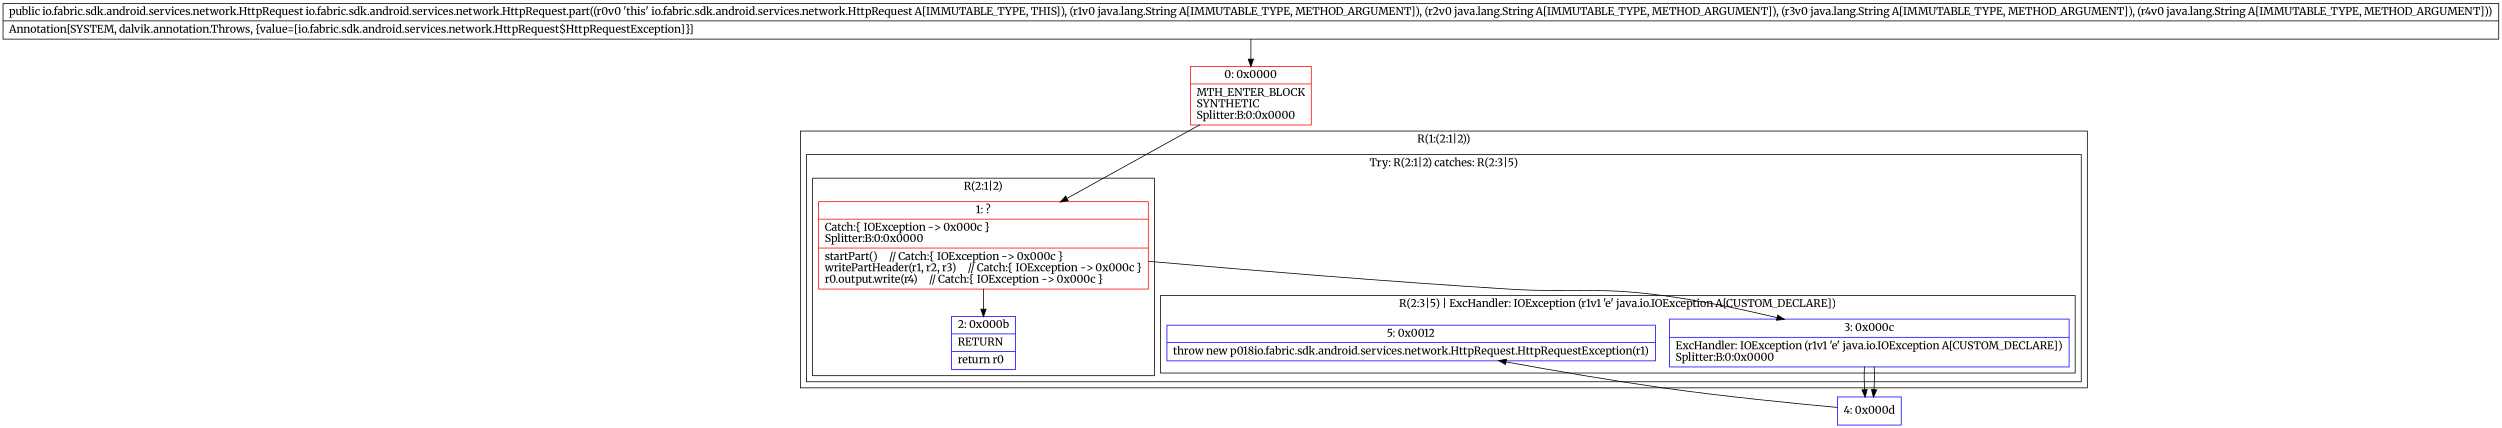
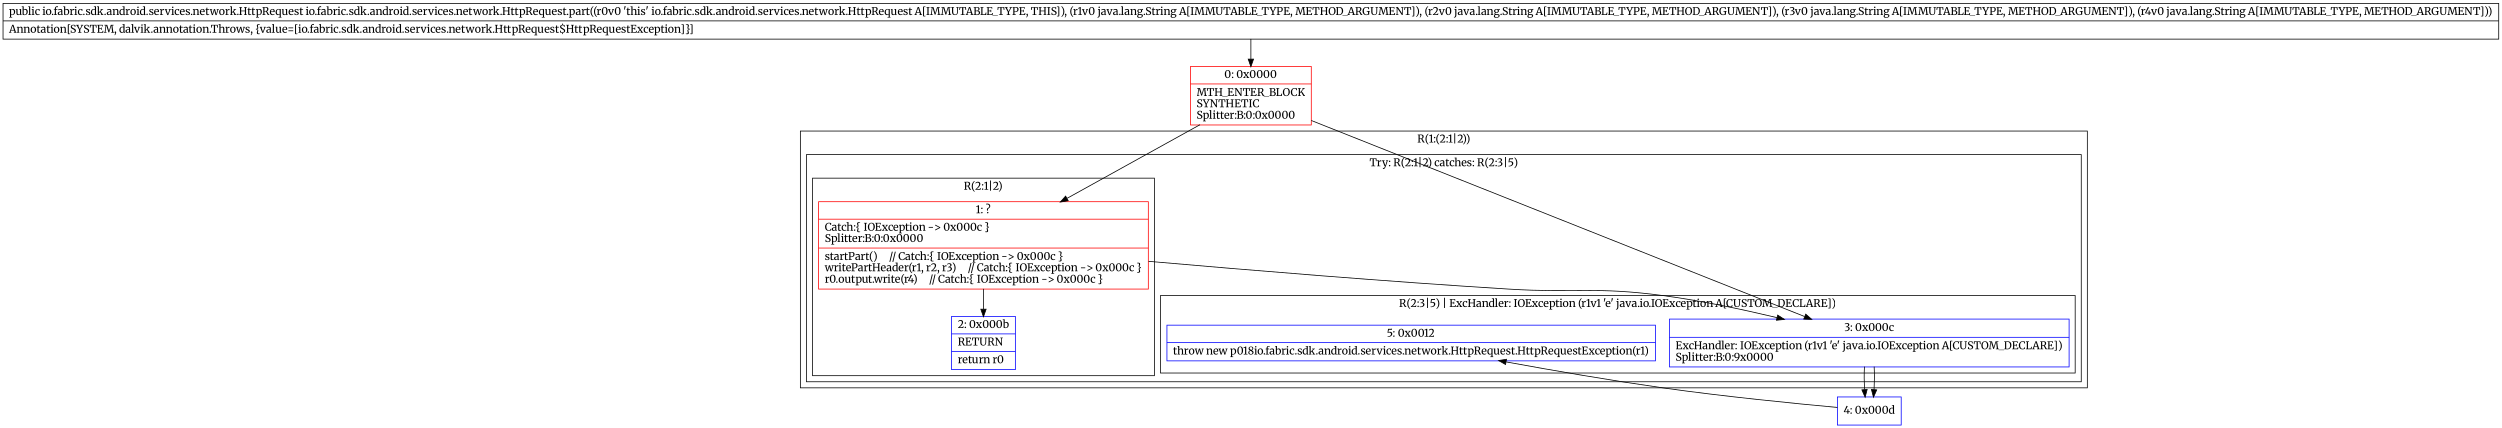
none -> (1558, 218)
(1725, 357) -> (1725, 357)
